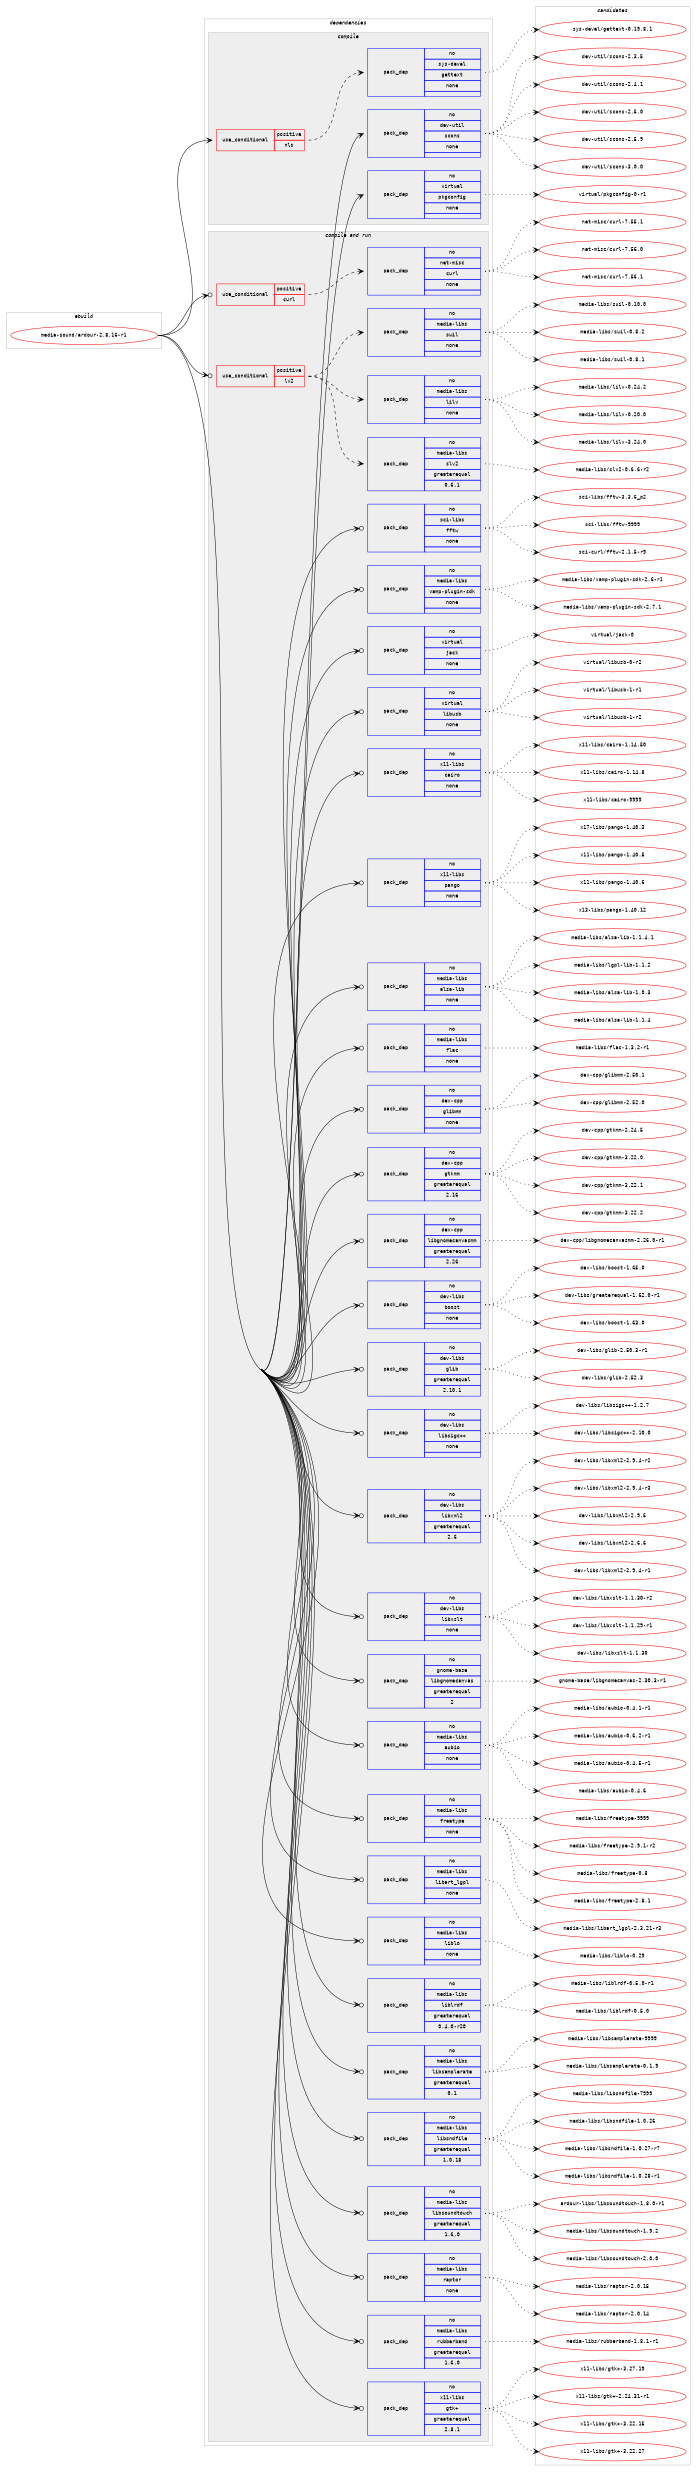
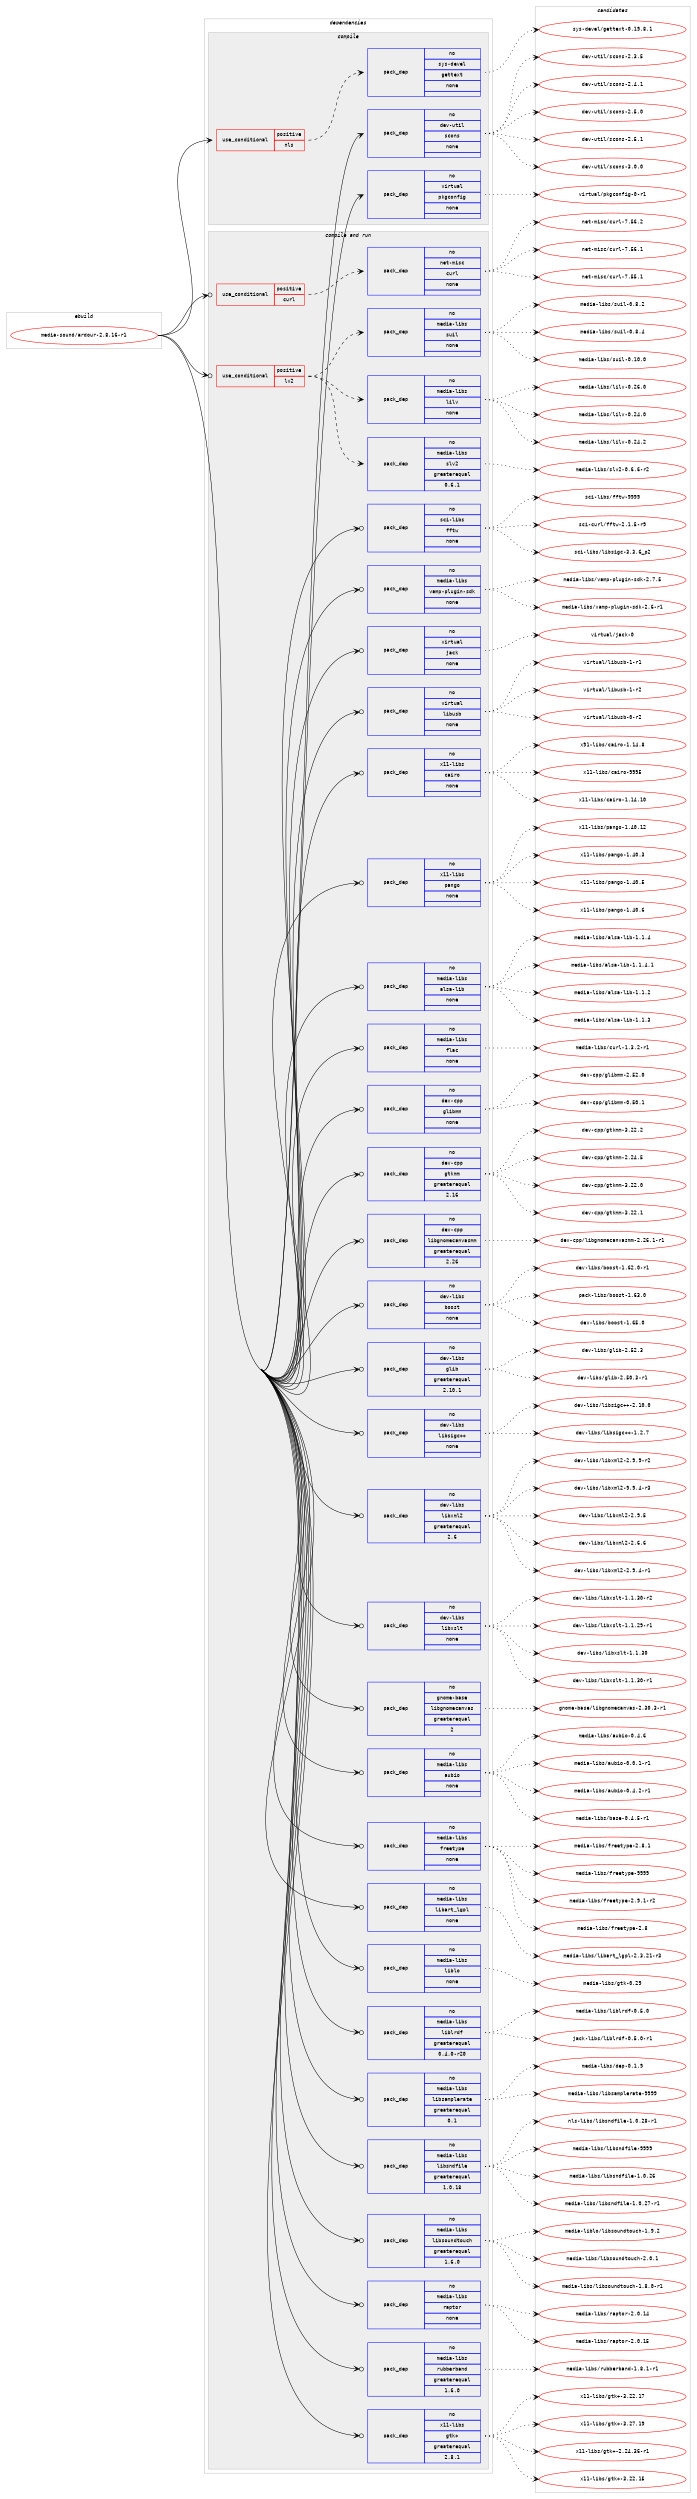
(613, 140) -> (613, 140)
(613, 250) -> (613, 222)
(613, 360) -> (613, 332)
(613, 415) -> (613, 387)
(613, 442) -> (613, 415)
(613, 497) -> (613, 553)
(613, 608) -> (613, 580)
(613, 745) -> (613, 800)
(613, 773) -> (613, 745)
(613, 800) -> (613, 773)
(613, 828) -> (613, 855)
(613, 910) -> (613, 828)
(613, 965) -> (613, 993)
(613, 993) -> (613, 1020)
(613, 1048) -> (613, 1048)
(613, 1076) -> (613, 1103)
(613, 1241) -> (613, 1241)
(613, 1296) -> (613, 1268)
(613, 1323) -> (613, 1296)
(613, 1461) -> (613, 1461)
(613, 1488) -> (613, 1488)
none -> (613, 1681)
(613, 1709) -> (613, 1764)
(613, 1736) -> (613, 1791)
(613, 1764) -> (613, 1819)
(613, 1874) -> (613, 1929)
(613, 1956) -> (613, 1984)
(613, 1984) -> (613, 2039)
(613, 2066) -> (613, 2066)
(613, 2094) -> (613, 2149)
(613, 2149) -> (613, 2204)
(613, 2177) -> (613, 2121)
(613, 2204) -> (613, 2287)
(613, 2232) -> (613, 2232)
(613, 2259) -> (613, 2259)
(613, 2397) -> (613, 2452)
(613, 2452) -> (613, 2397)
